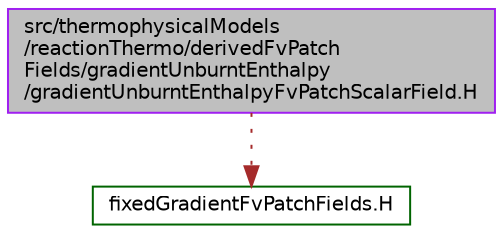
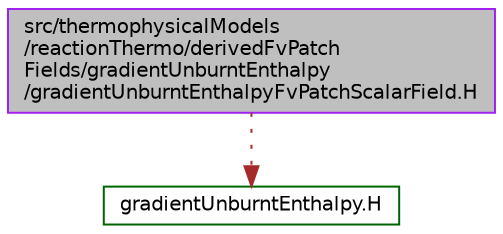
(251, 206) -> (251, 206)
